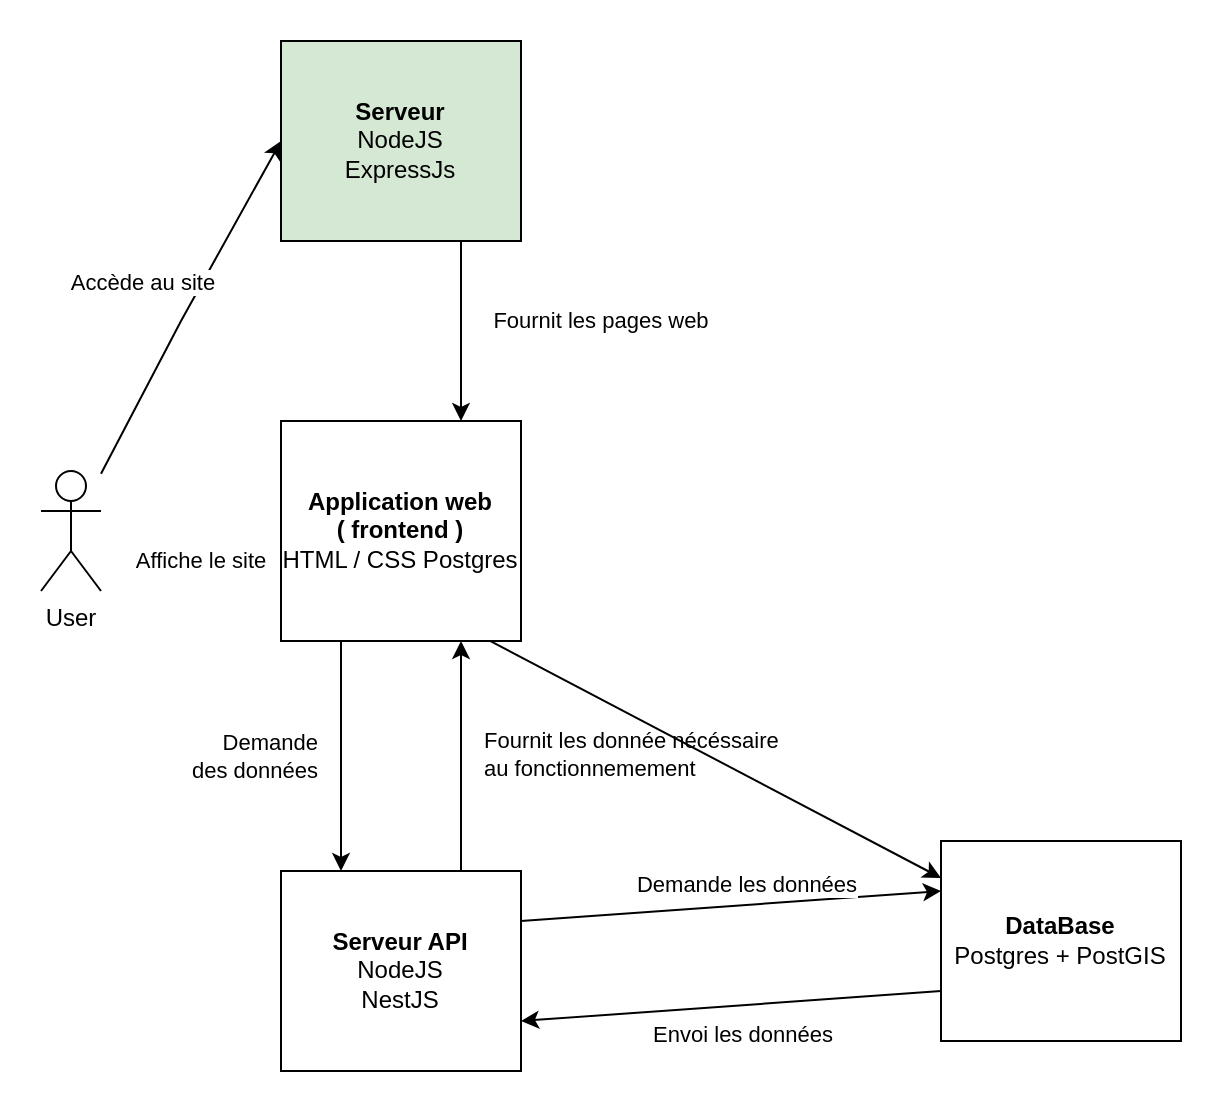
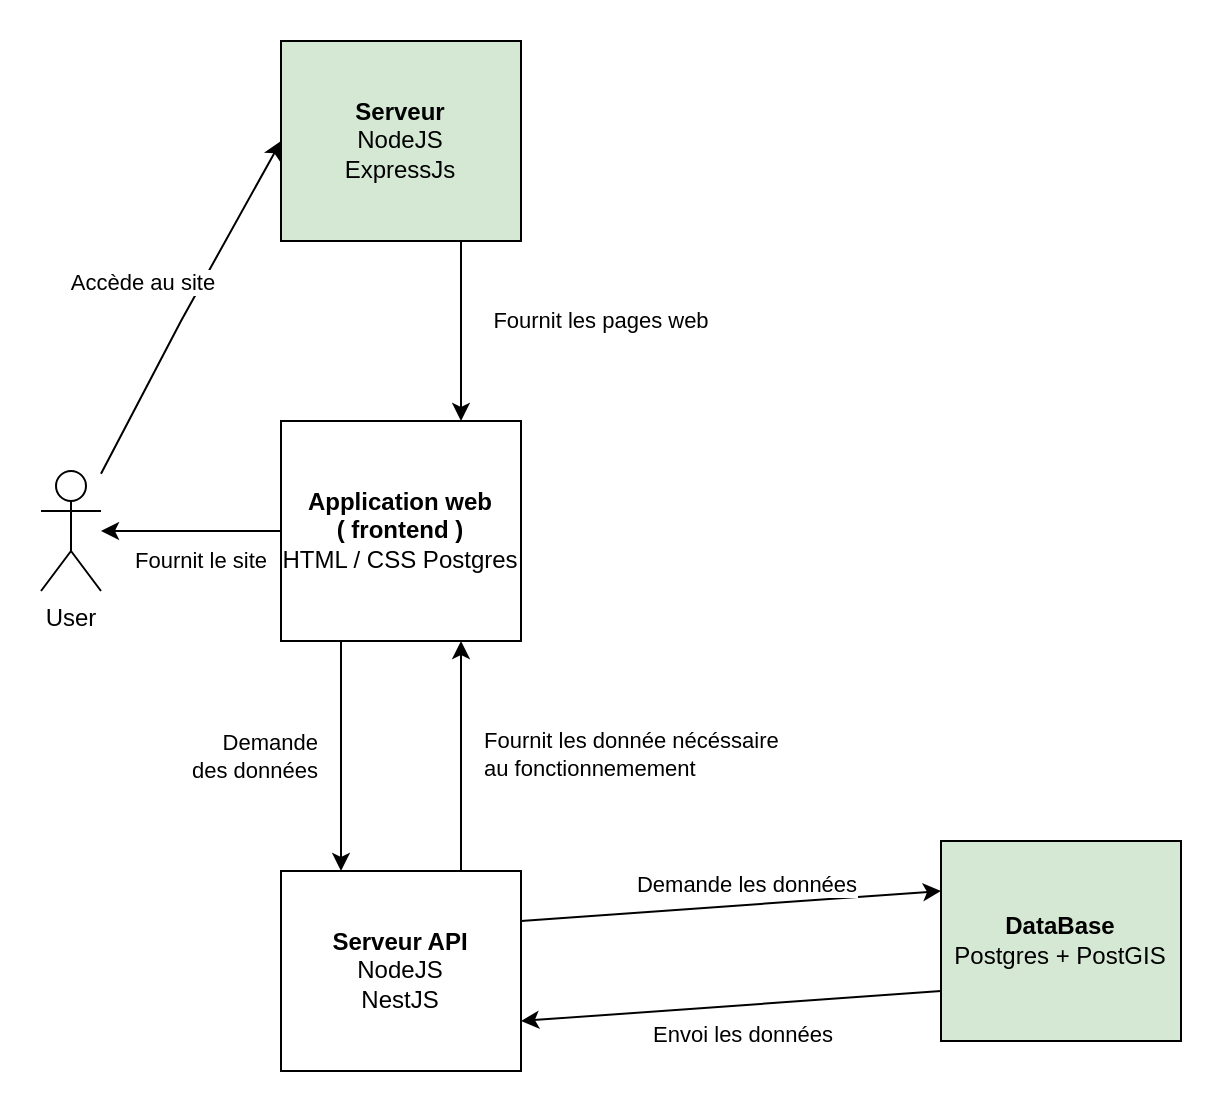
(202, 561) -> (202, 561)
(709, 756) -> (198, 531)
(1061, 941) -> (1061, 941)
